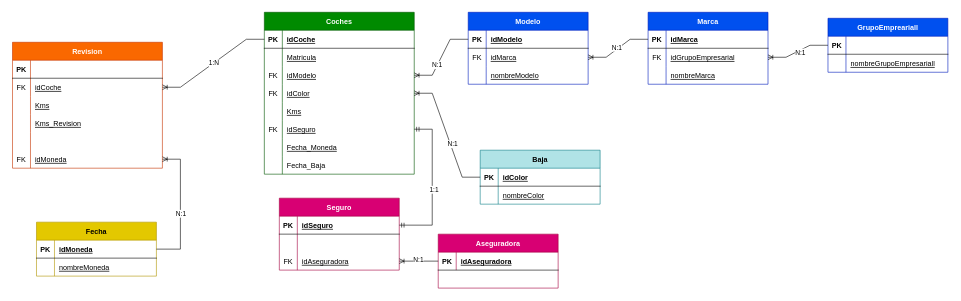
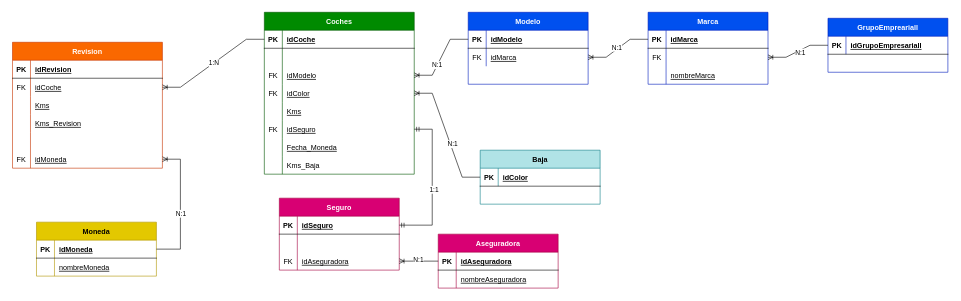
none -> (897, 45)
(348, 57) -> none
(717, 57) -> none
(897, 63) -> none
none -> (96, 69)
(537, 75) -> none
(307, 166) -> (303, 166)
(549, 195) -> none
(96, 232) -> (96, 232)
none -> (507, 279)
